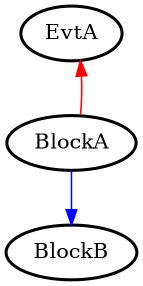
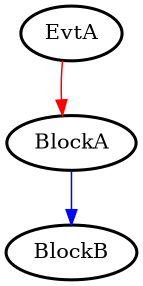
(82, 96) -> (61, 80)
